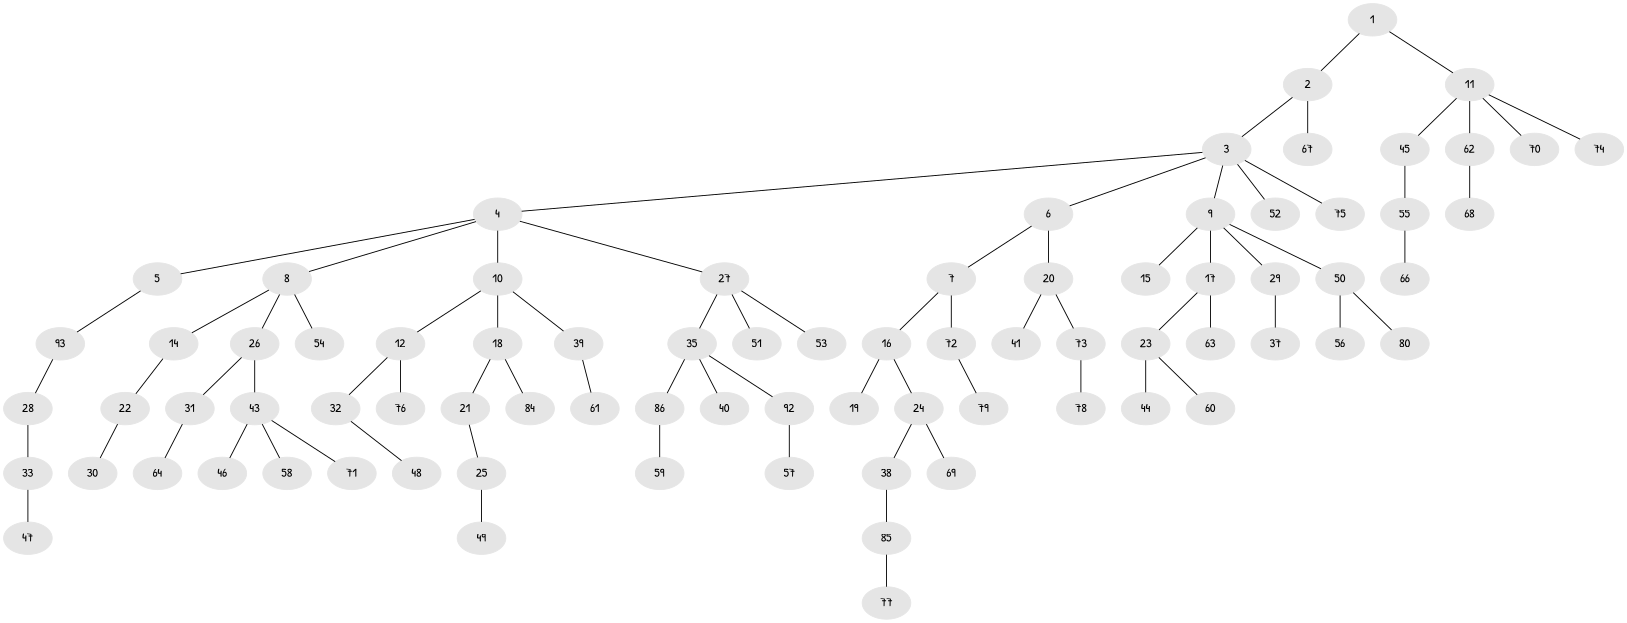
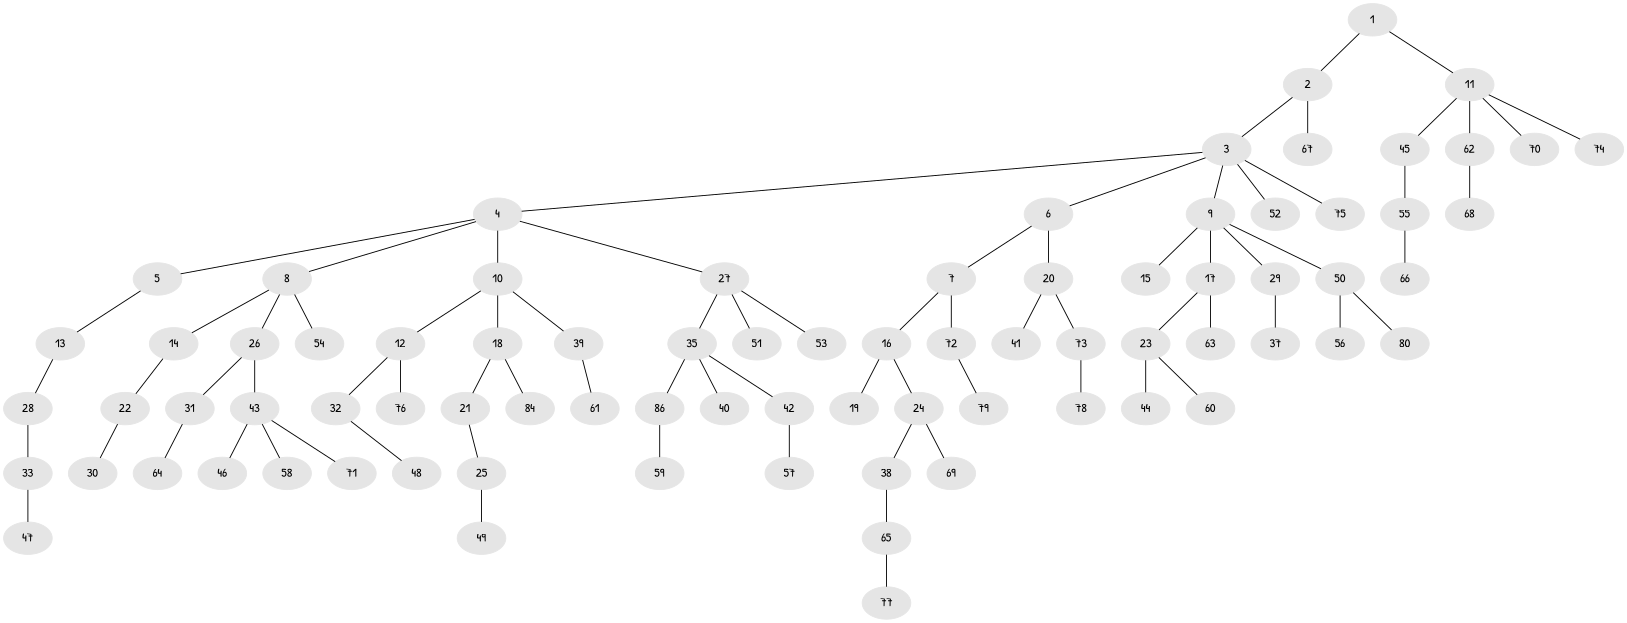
(60, 344) -> (60, 344)
(789, 409) -> (789, 409)
(886, 538) -> (886, 538)
